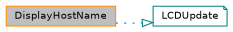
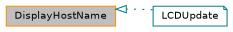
(129, 23) -> (140, 9)
